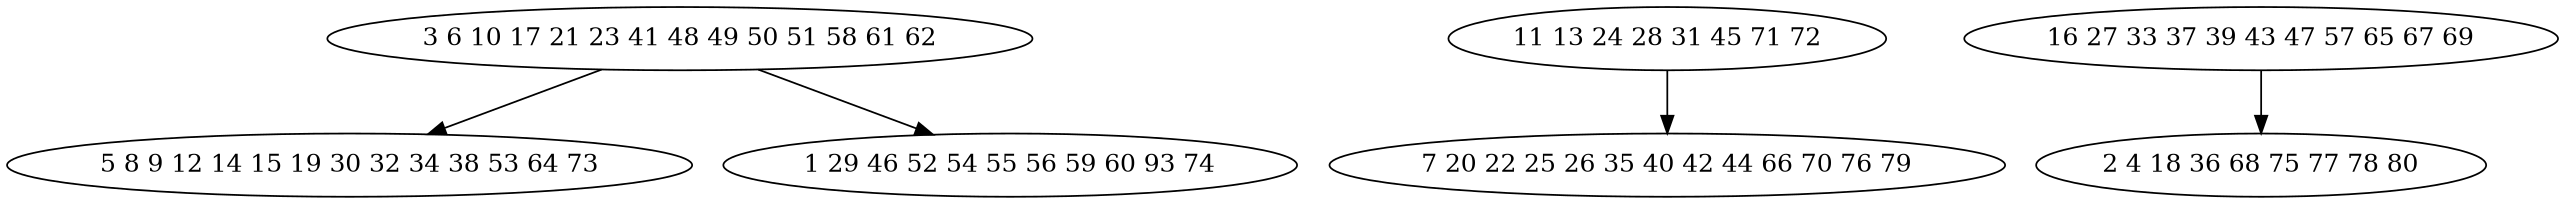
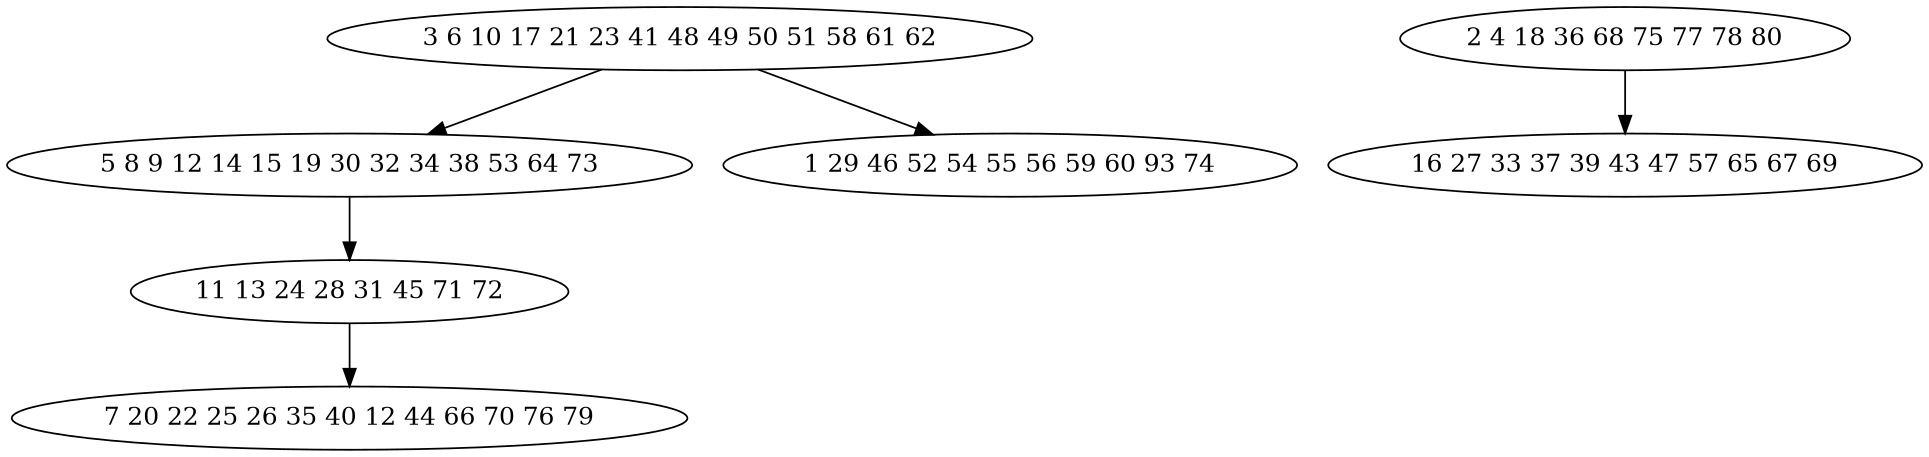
(2261, 93) -> (1625, 93)
(1667, 165) -> (350, 418)
none -> (350, 220)
